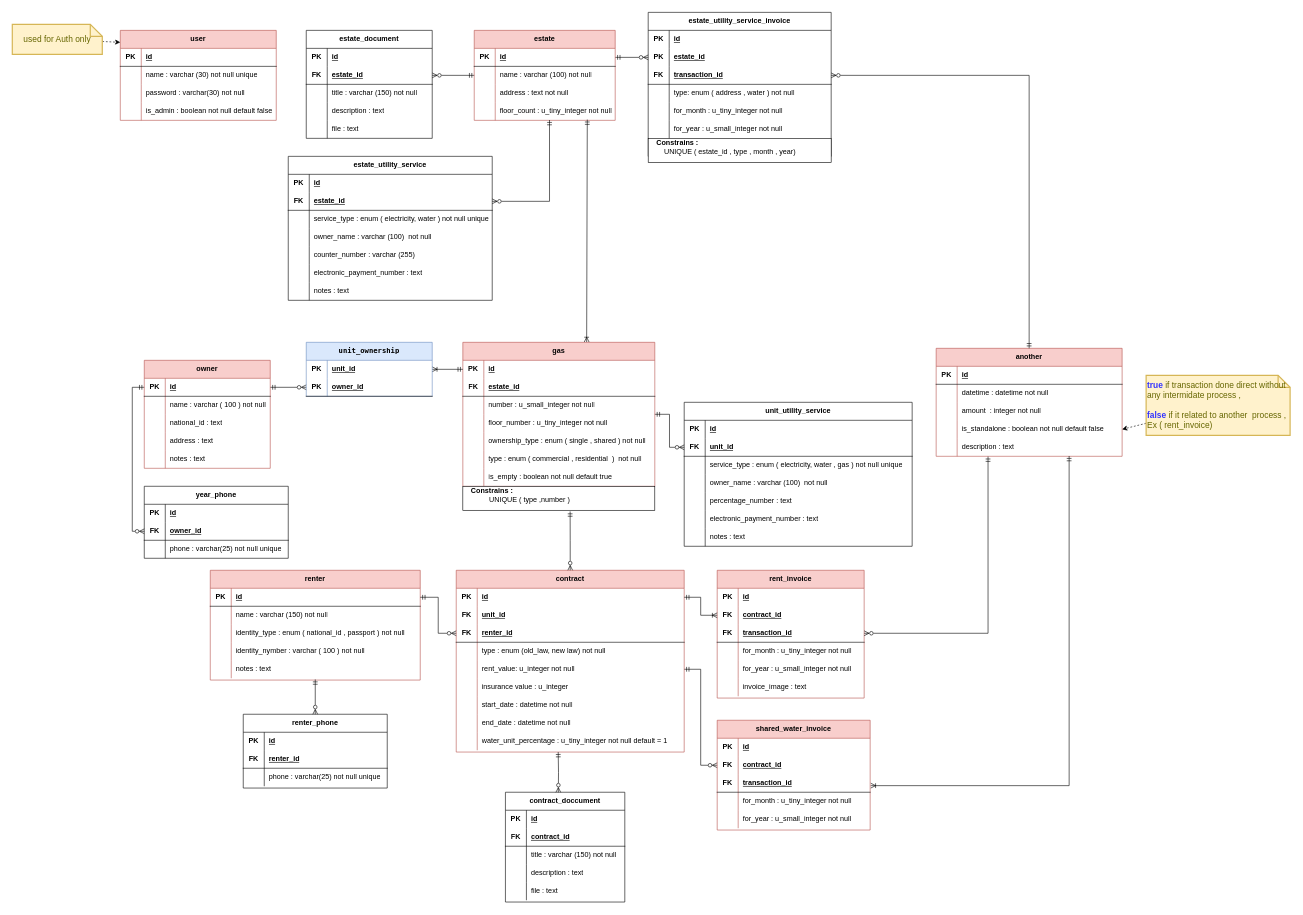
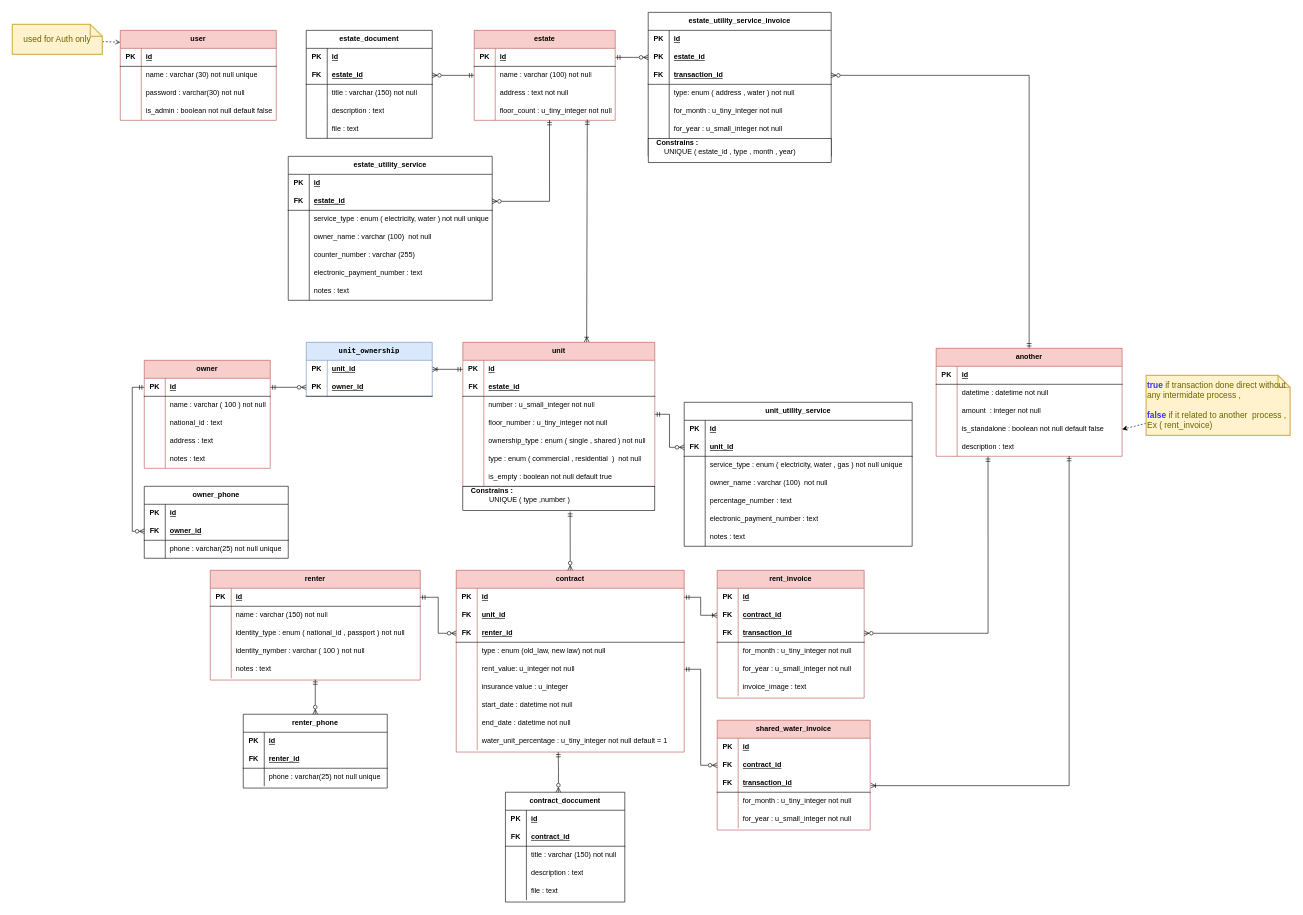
(114, 42) -> (116, 42)
(559, 351) -> (559, 351)
(216, 495) -> (216, 495)
